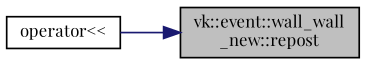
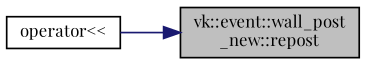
(270, 33) -> (270, 33)
